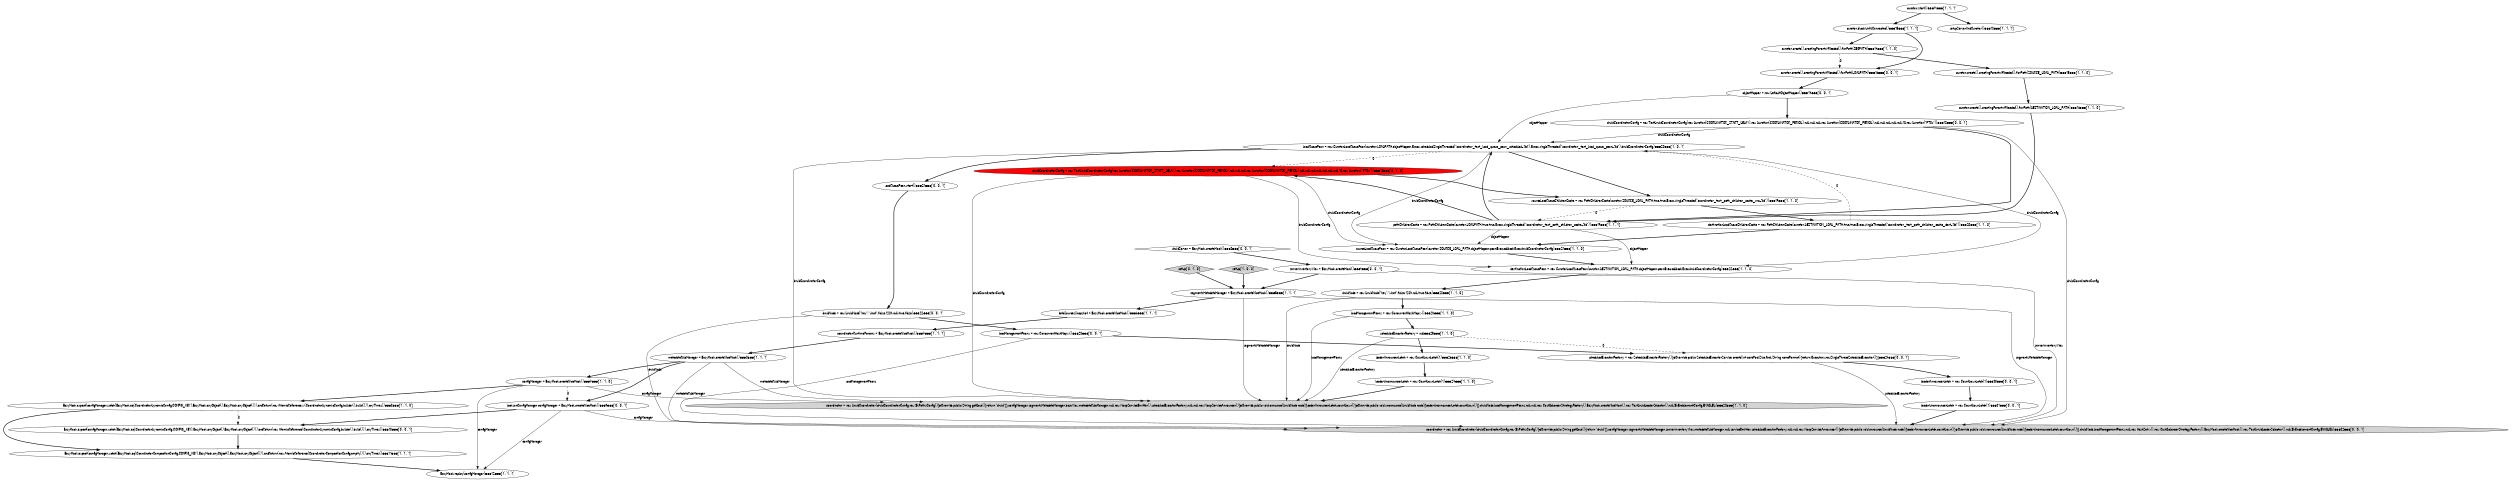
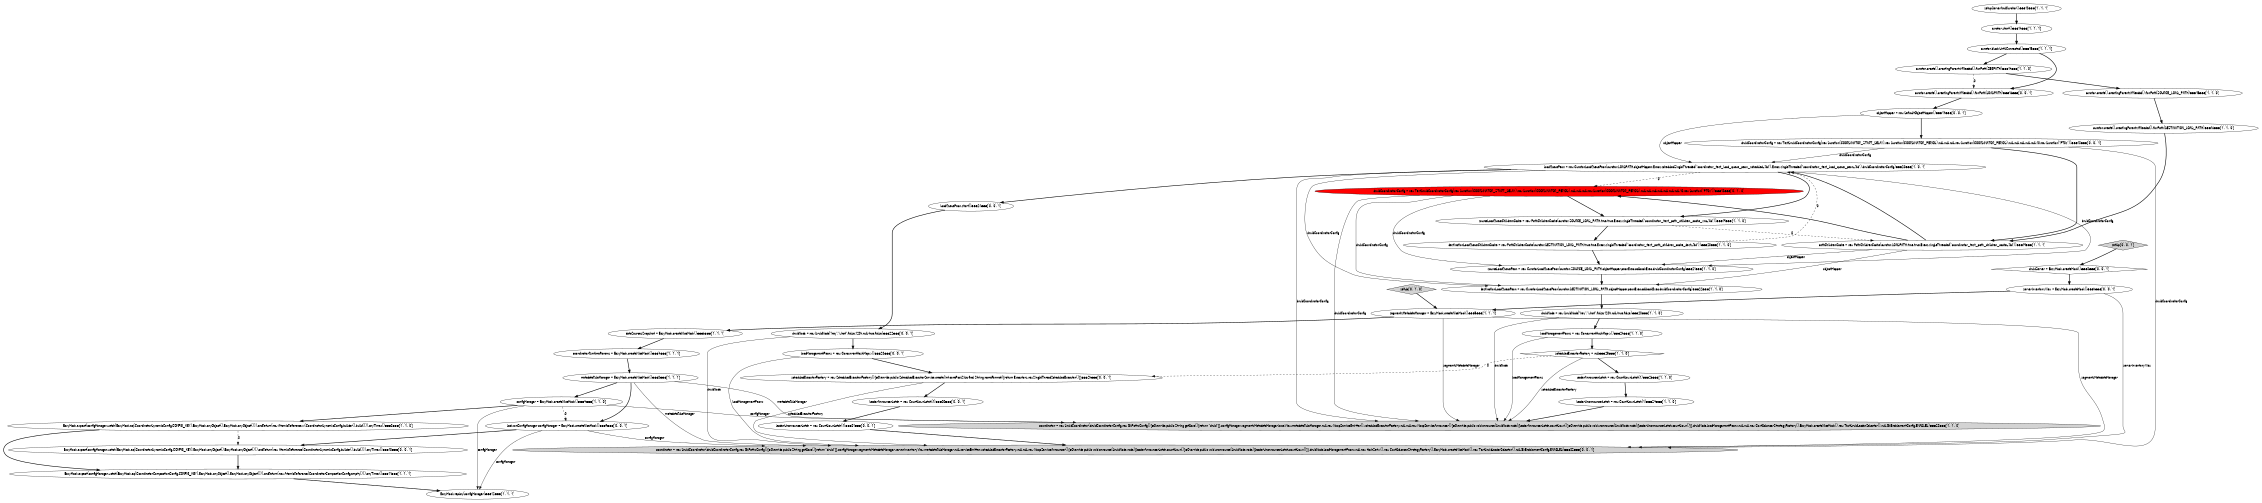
(1955, 18) -> (2017, 17)
none -> (2123, 245)
(1244, 269) -> none
(1417, 334) -> (1592, 354)
